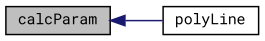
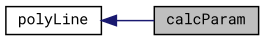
(144, 21) -> (135, 21)
